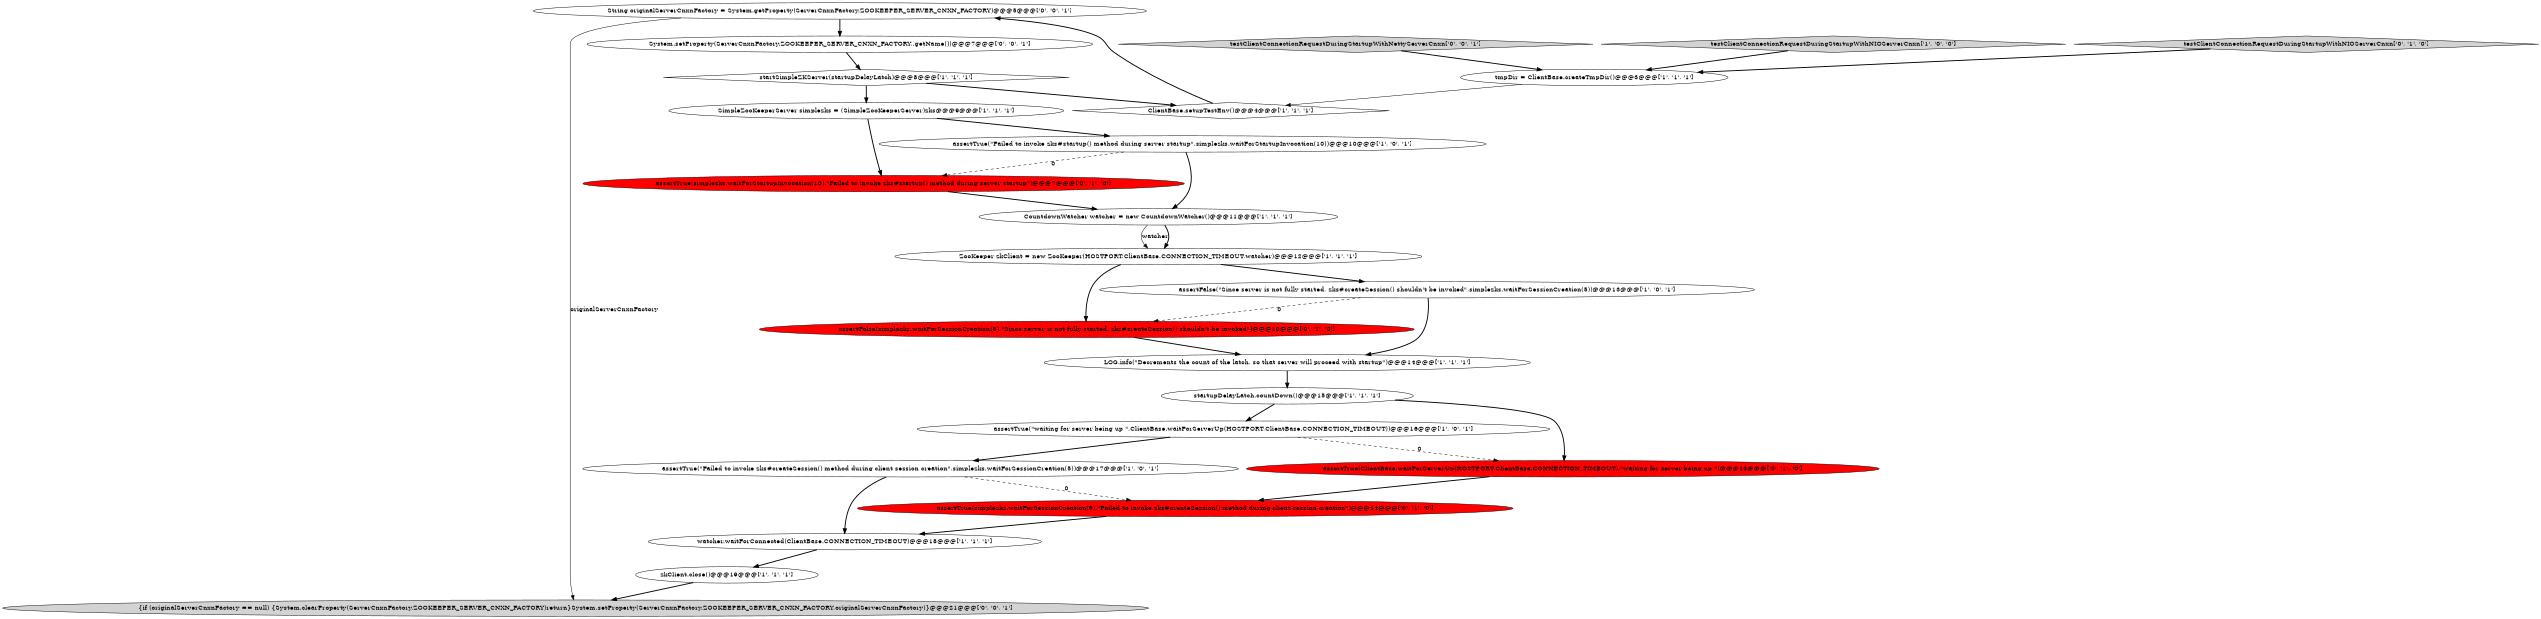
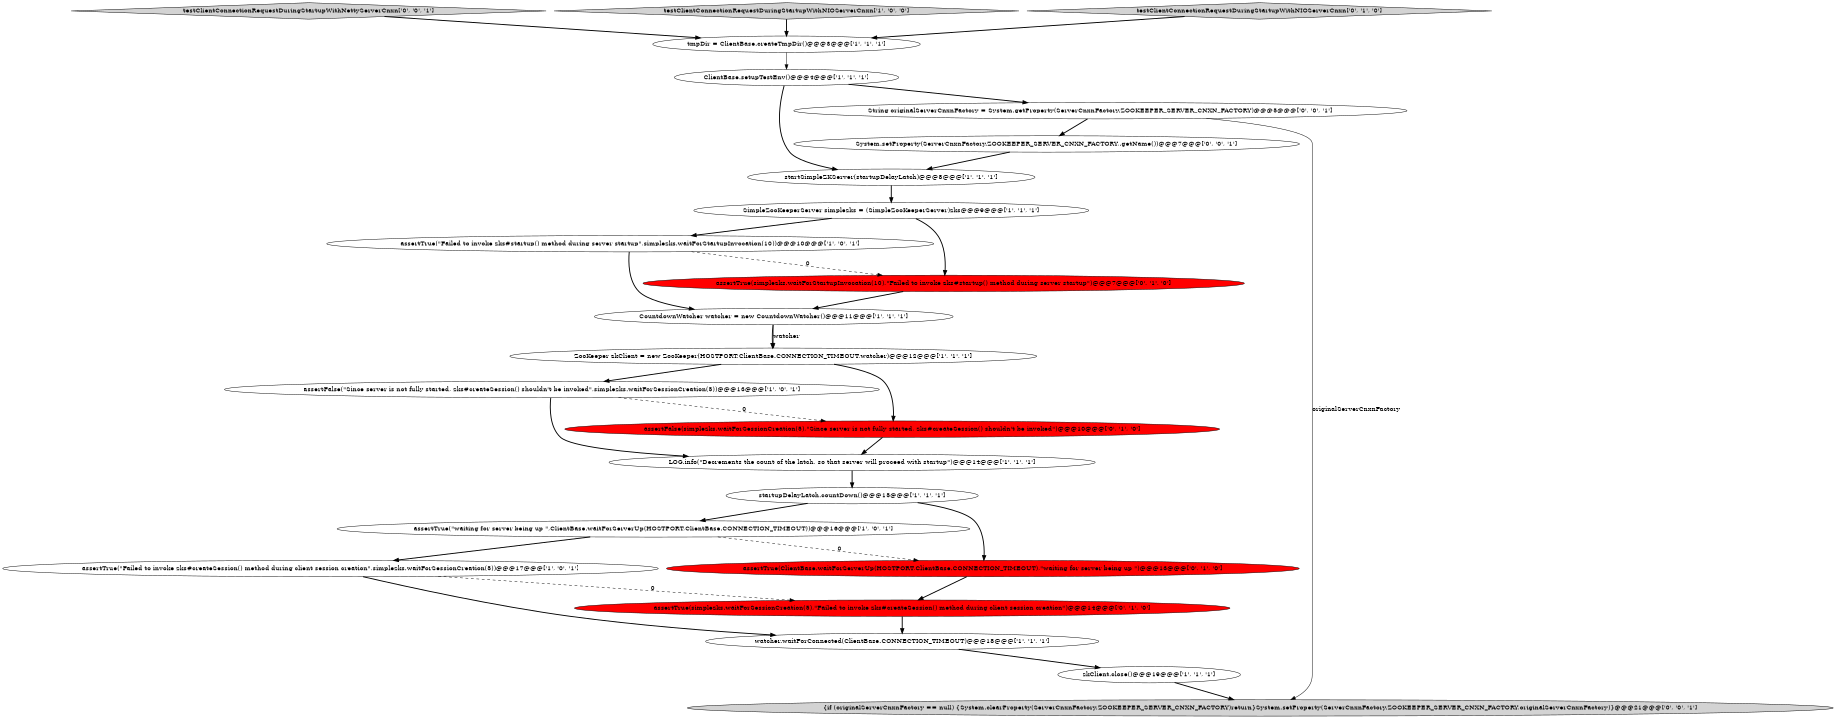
(866, 77) -> (891, 177)
(1049, 94) -> (784, 143)
(1231, 111) -> (787, 77)
